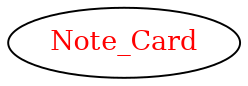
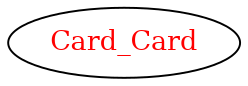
(124, 43) -> (124, 43)
